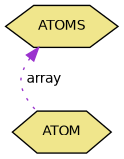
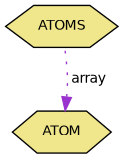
(22, 86) -> (67, 72)
